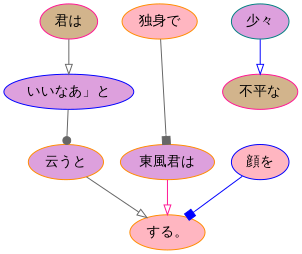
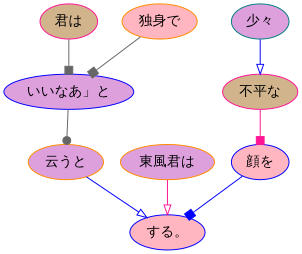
(69, 52) -> (69, 52)
(163, 87) -> (119, 53)
none -> (260, 122)
(113, 194) -> (113, 194)
(167, 232) -> (167, 232)
